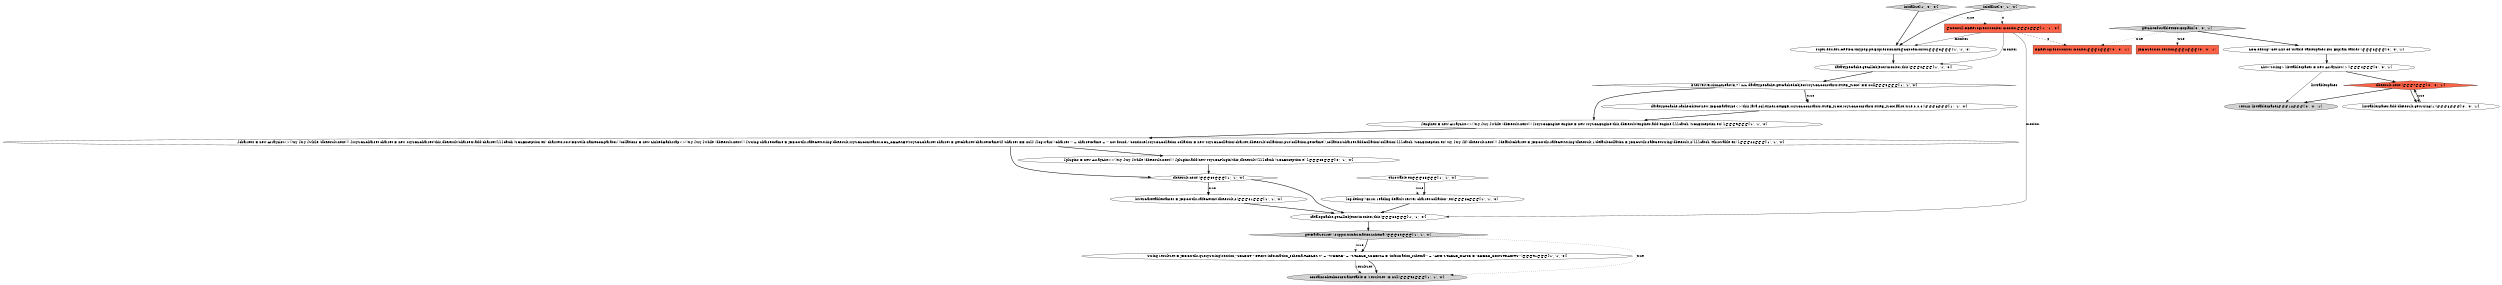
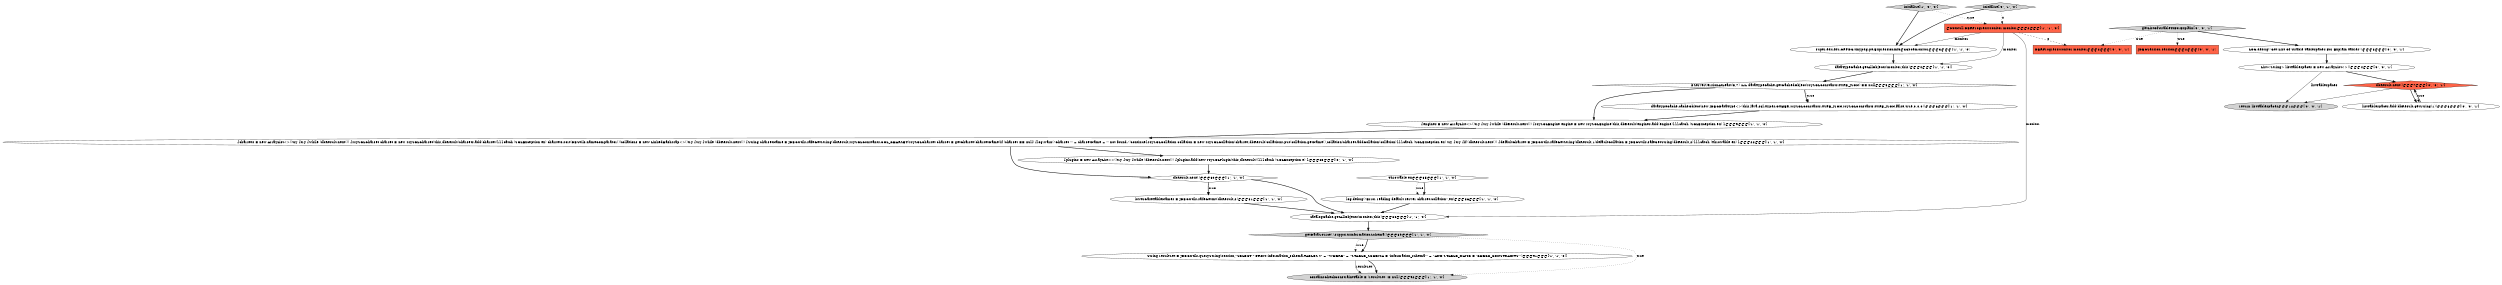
(2350, 95) -> (2350, 95)
